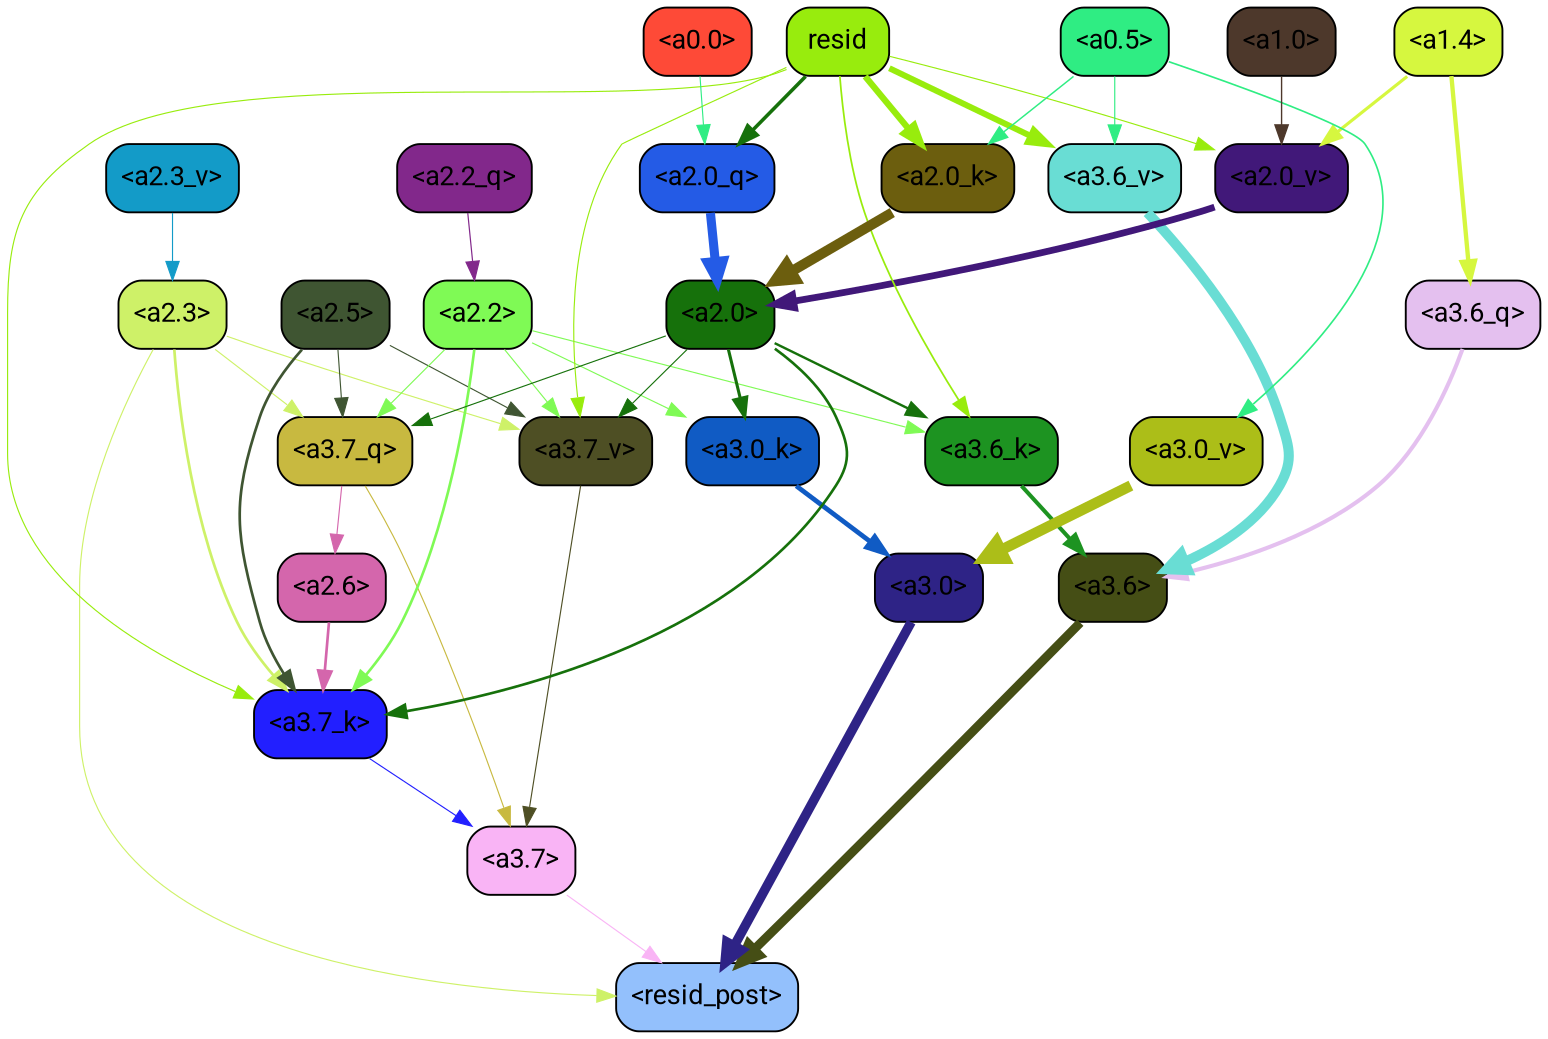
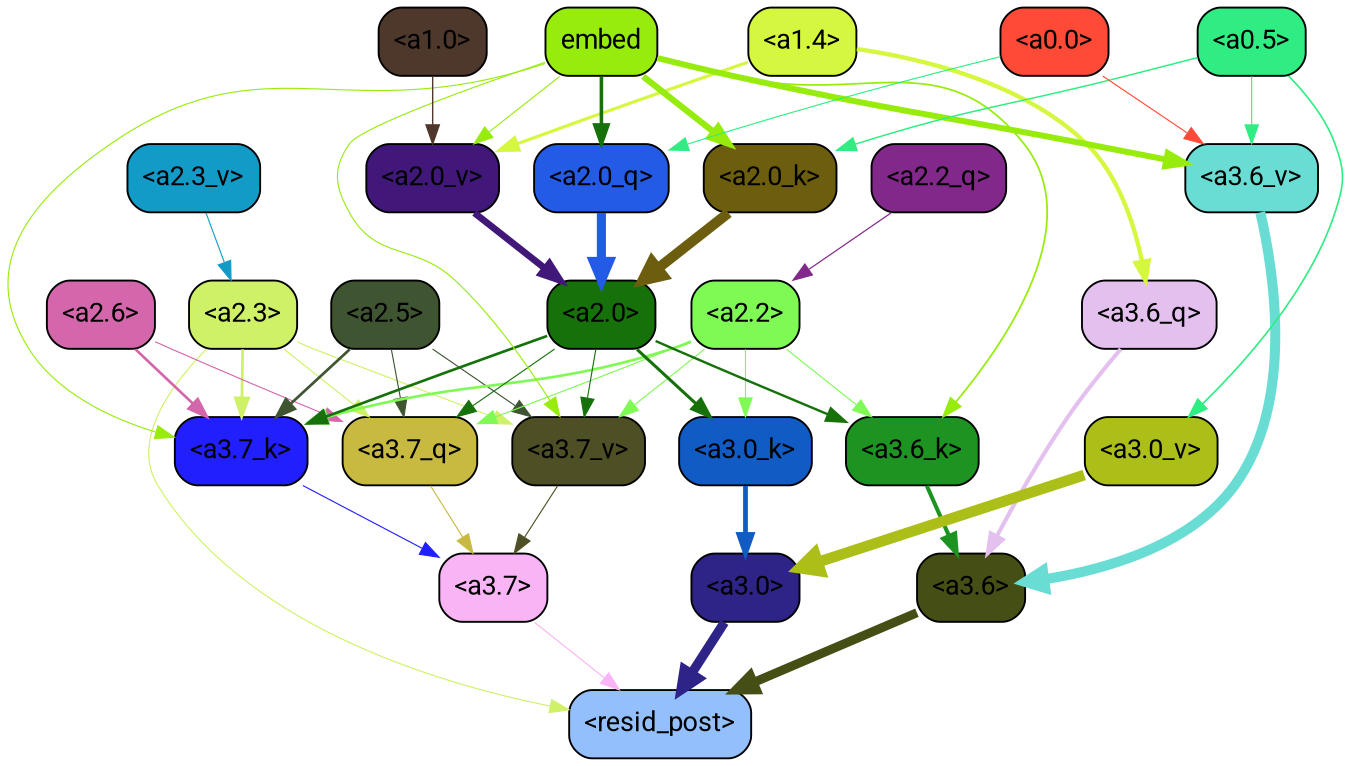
(838, 42) -> (601, 42)
none -> (1145, 104)
(339, 510) -> (227, 373)
